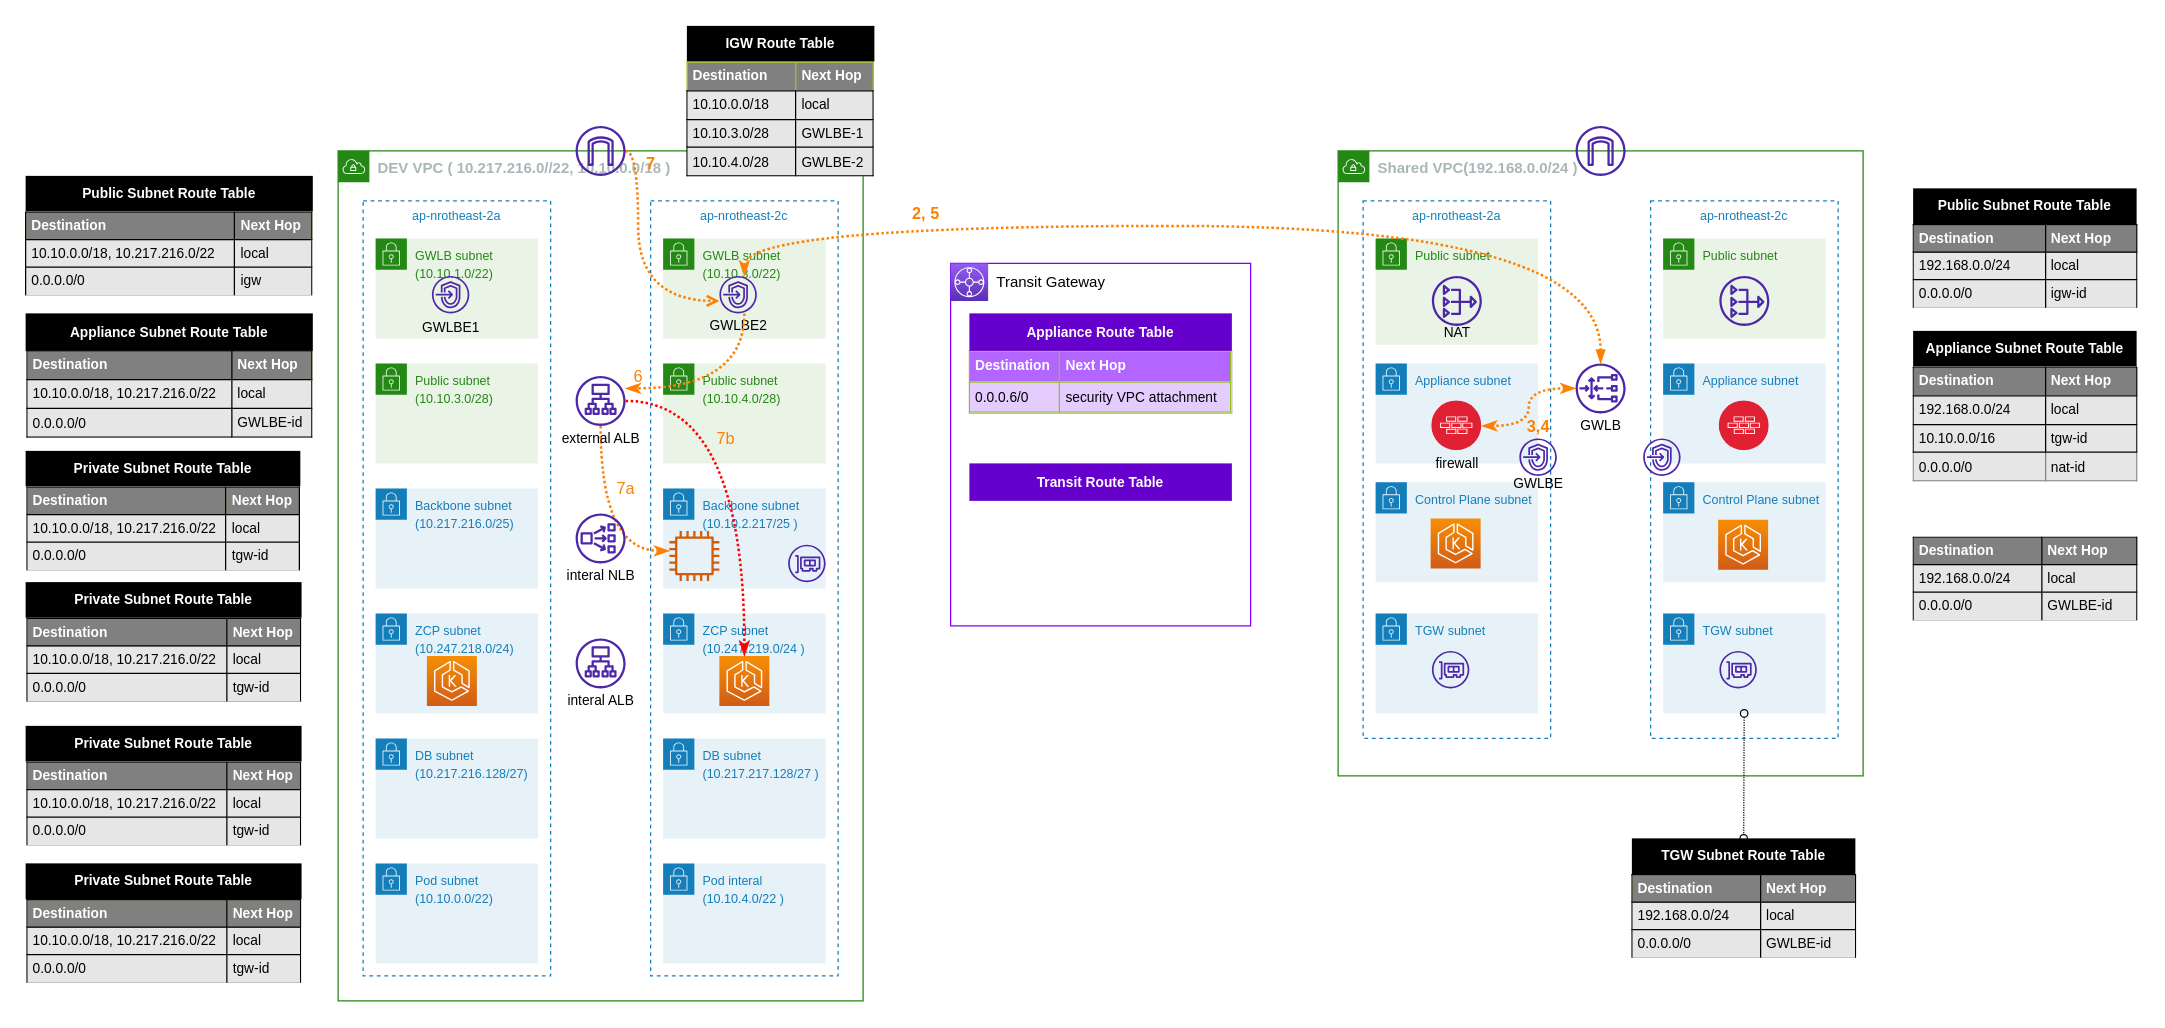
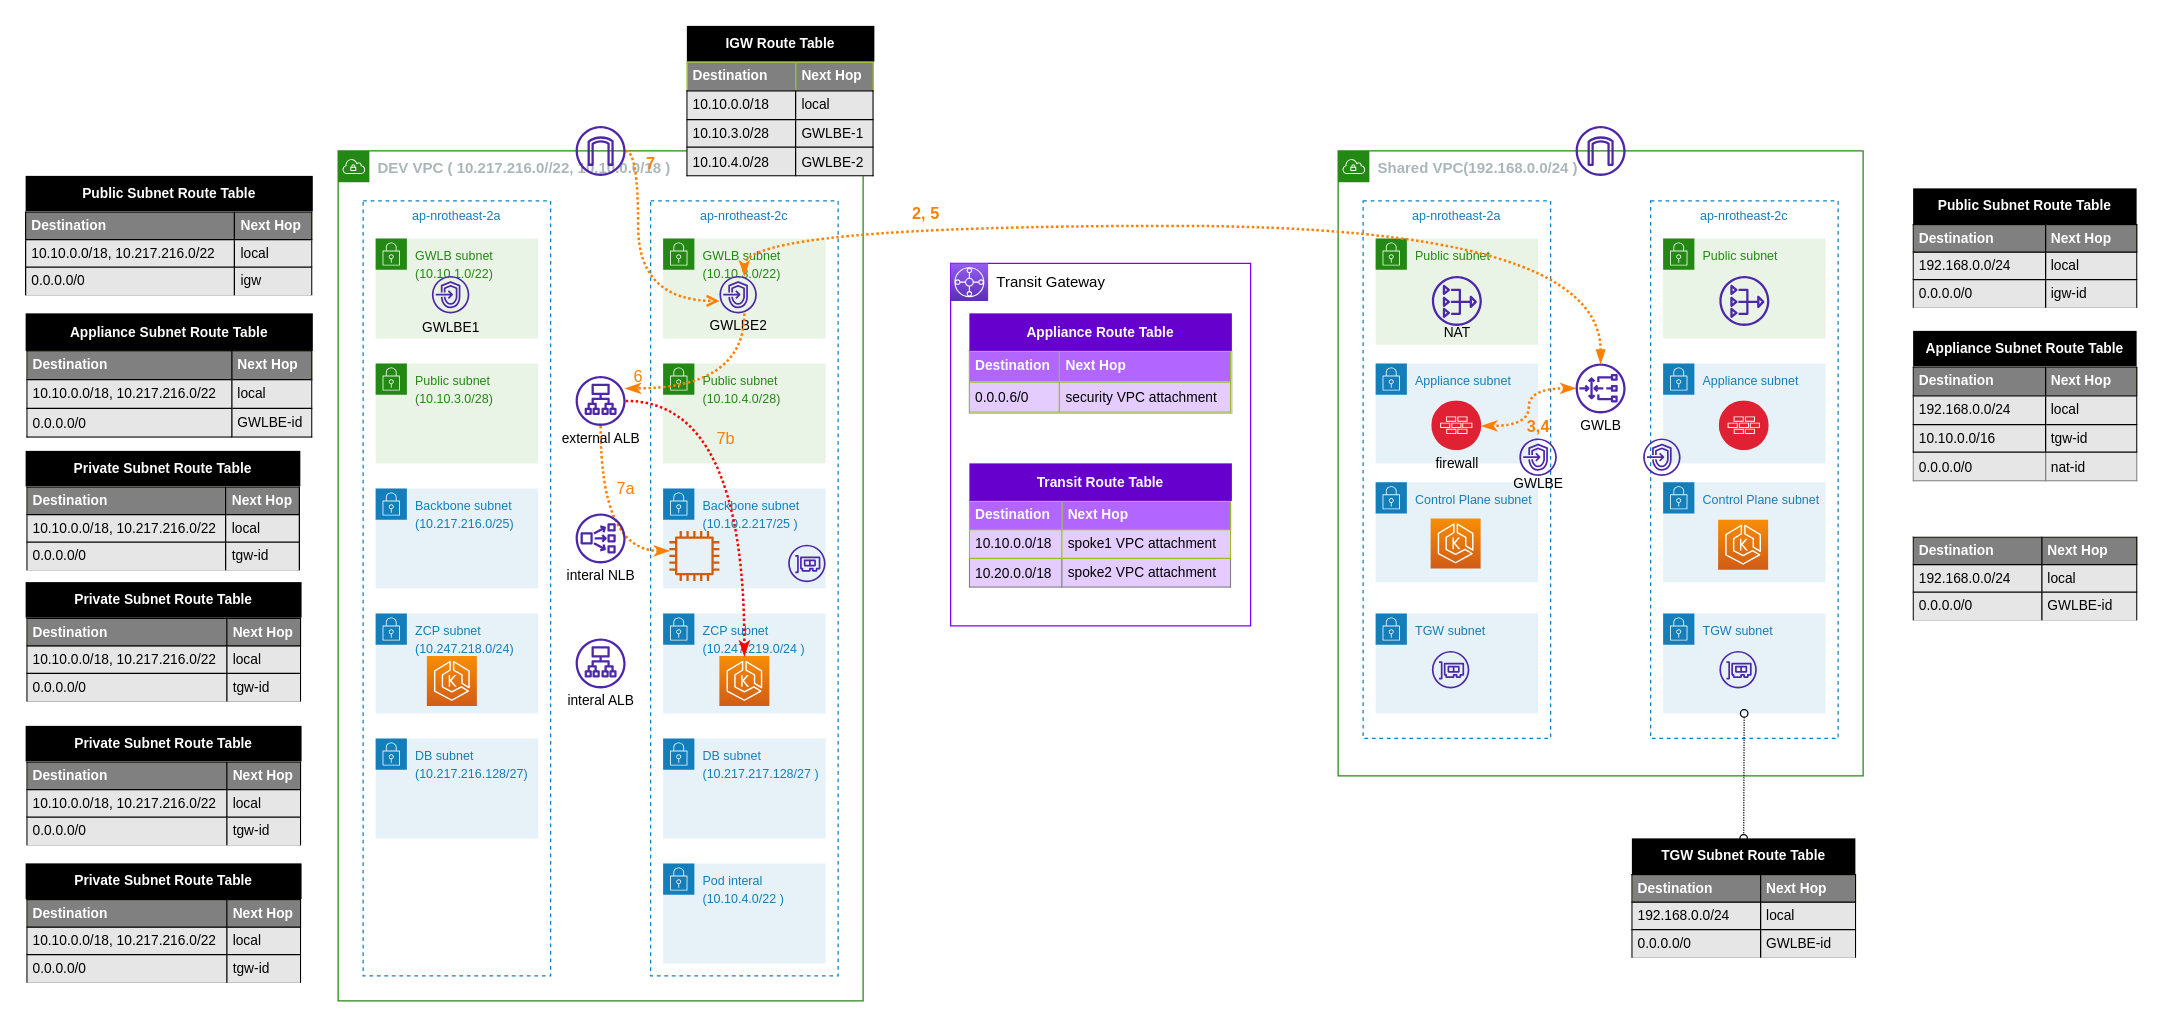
none -> (1101, 544)
(457, 913) -> none
